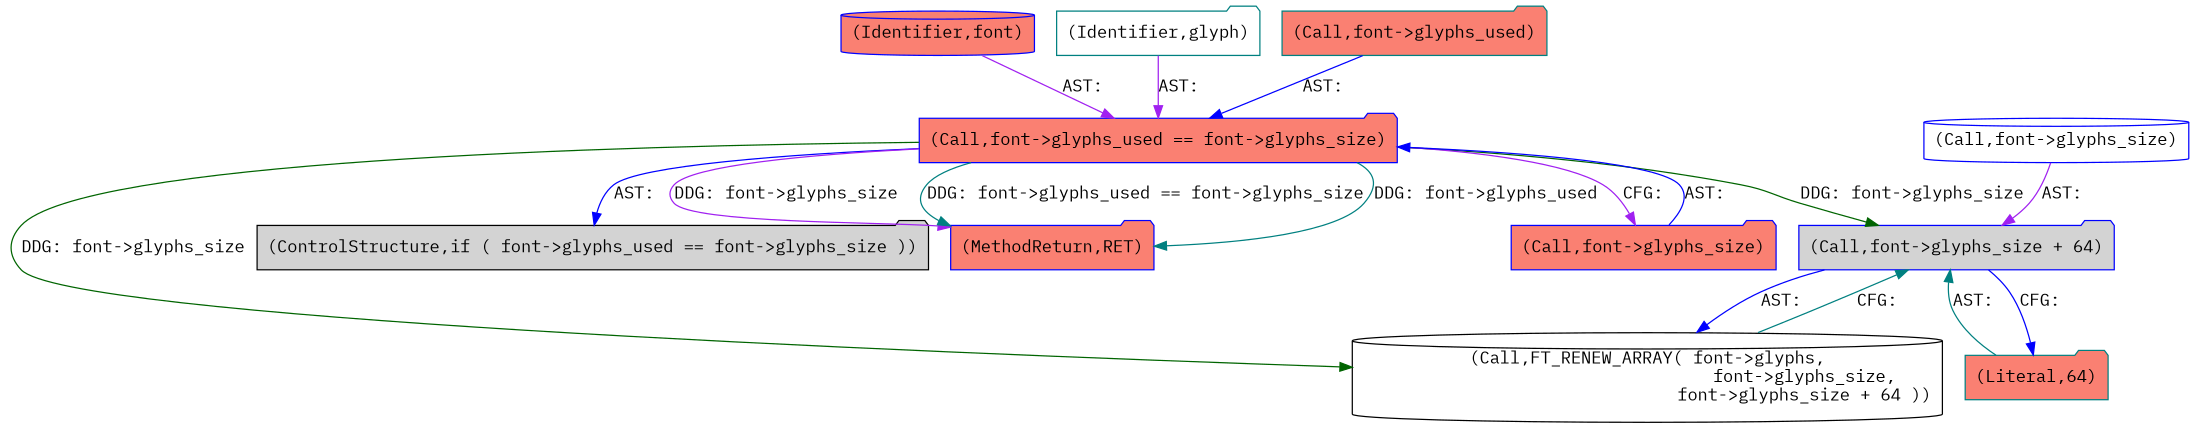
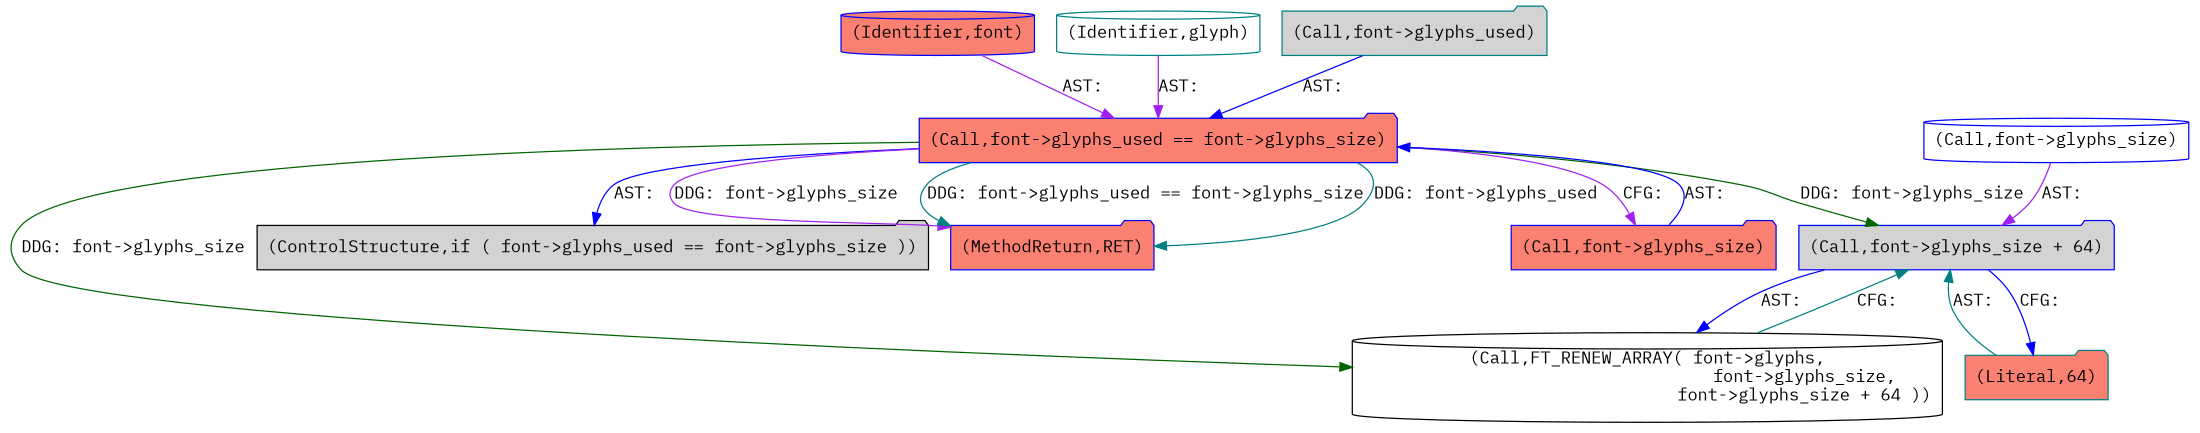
(1158, 33) -> (1158, 33)
(1415, 33) -> (1415, 33)
